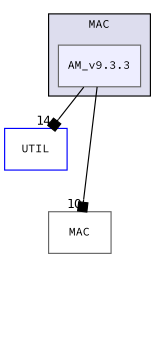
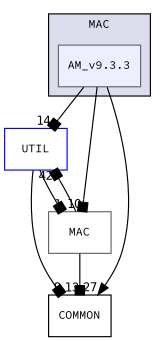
none -> (48, 186)
none -> (68, 196)
none -> (80, 316)
